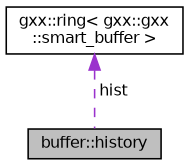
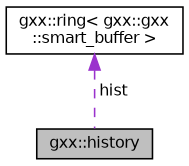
(95, 144) -> (95, 144)
